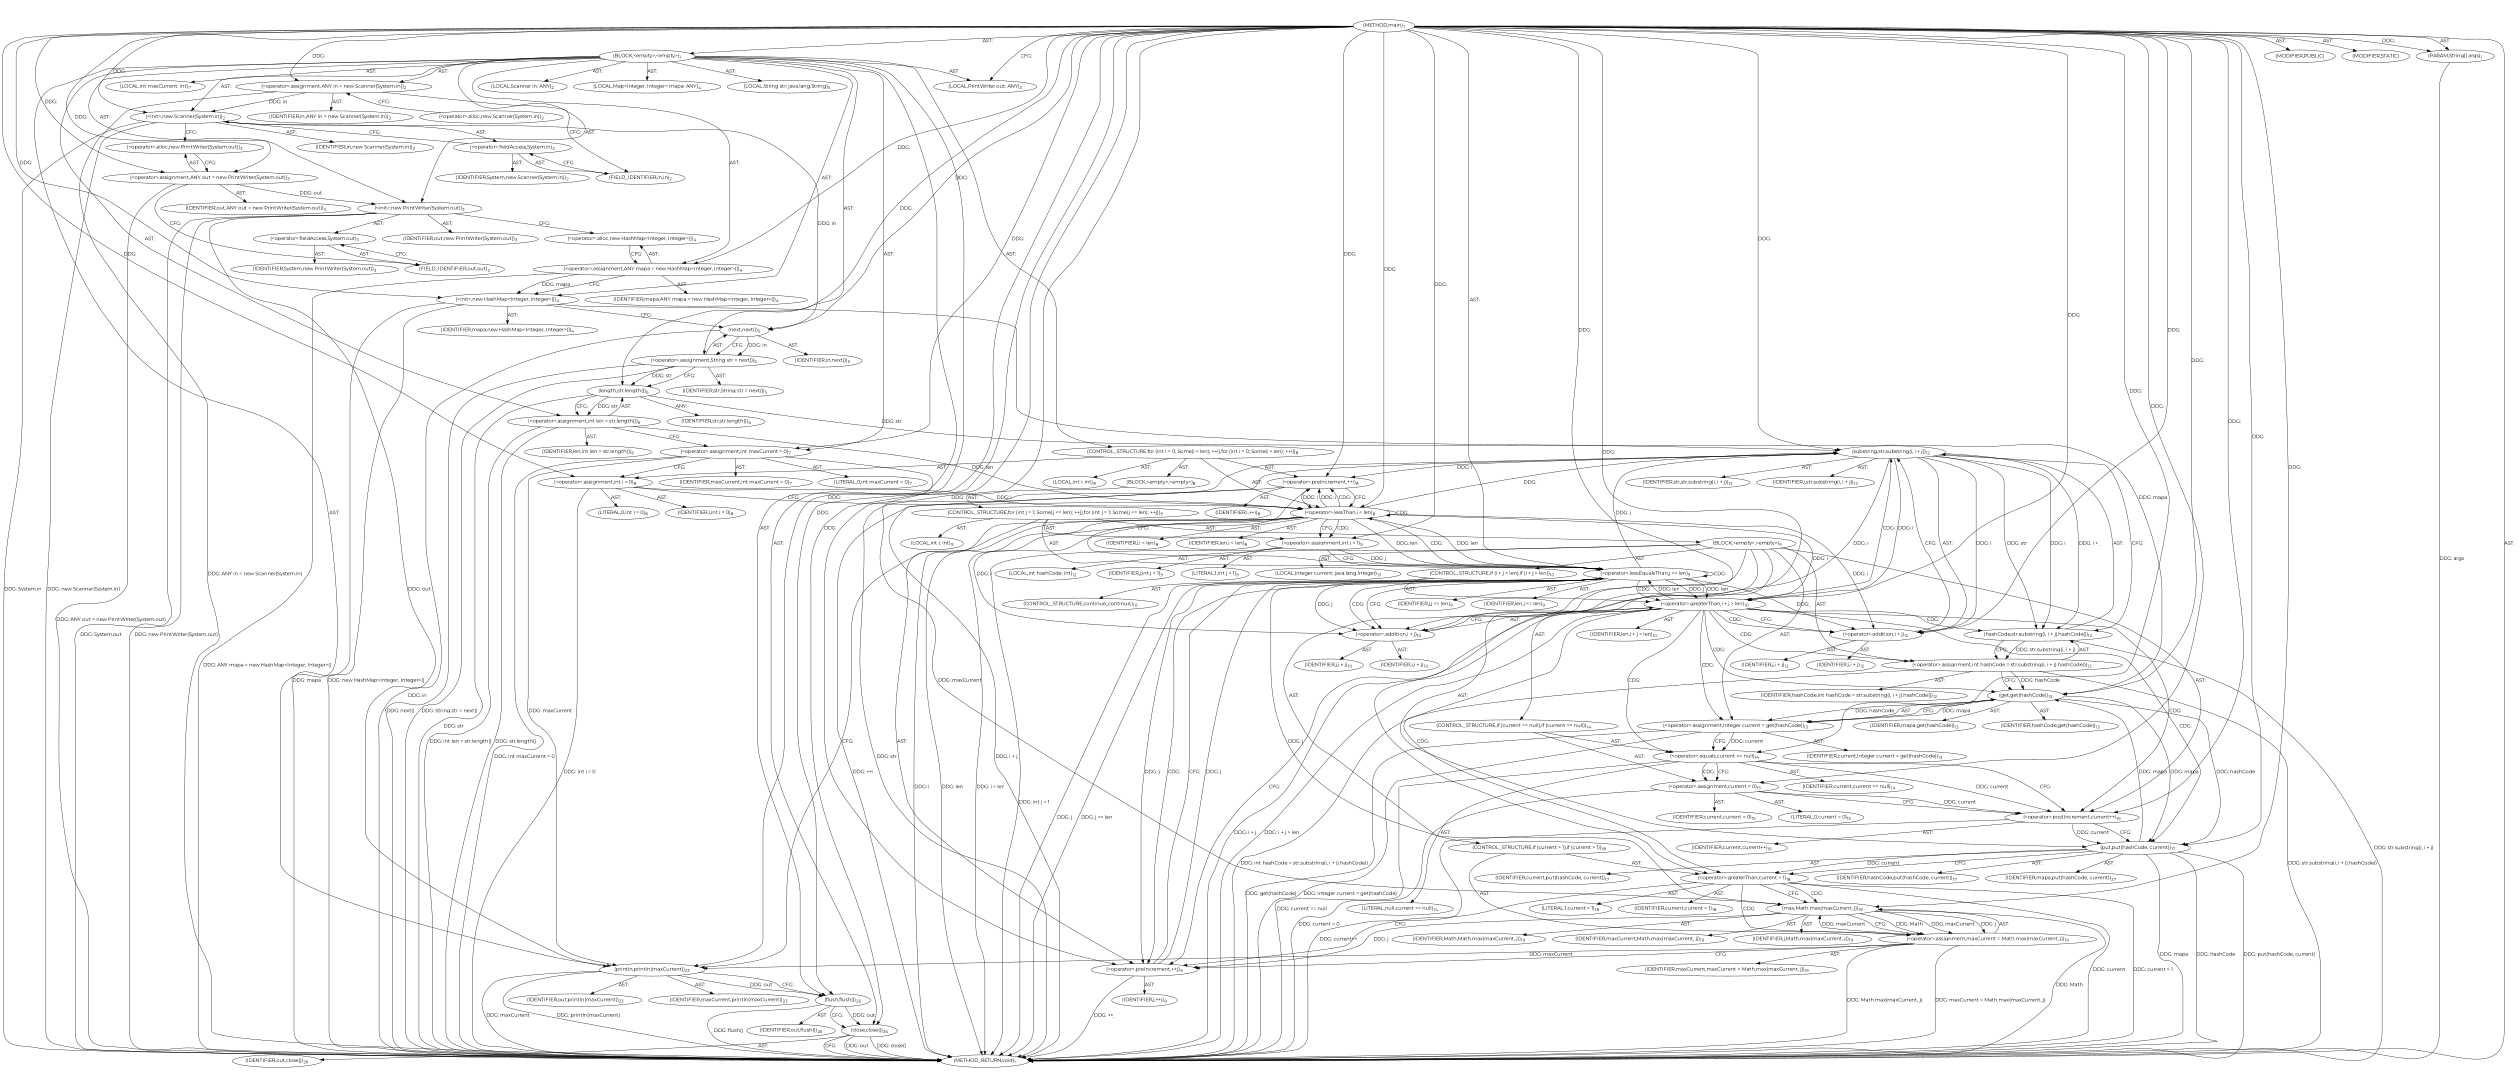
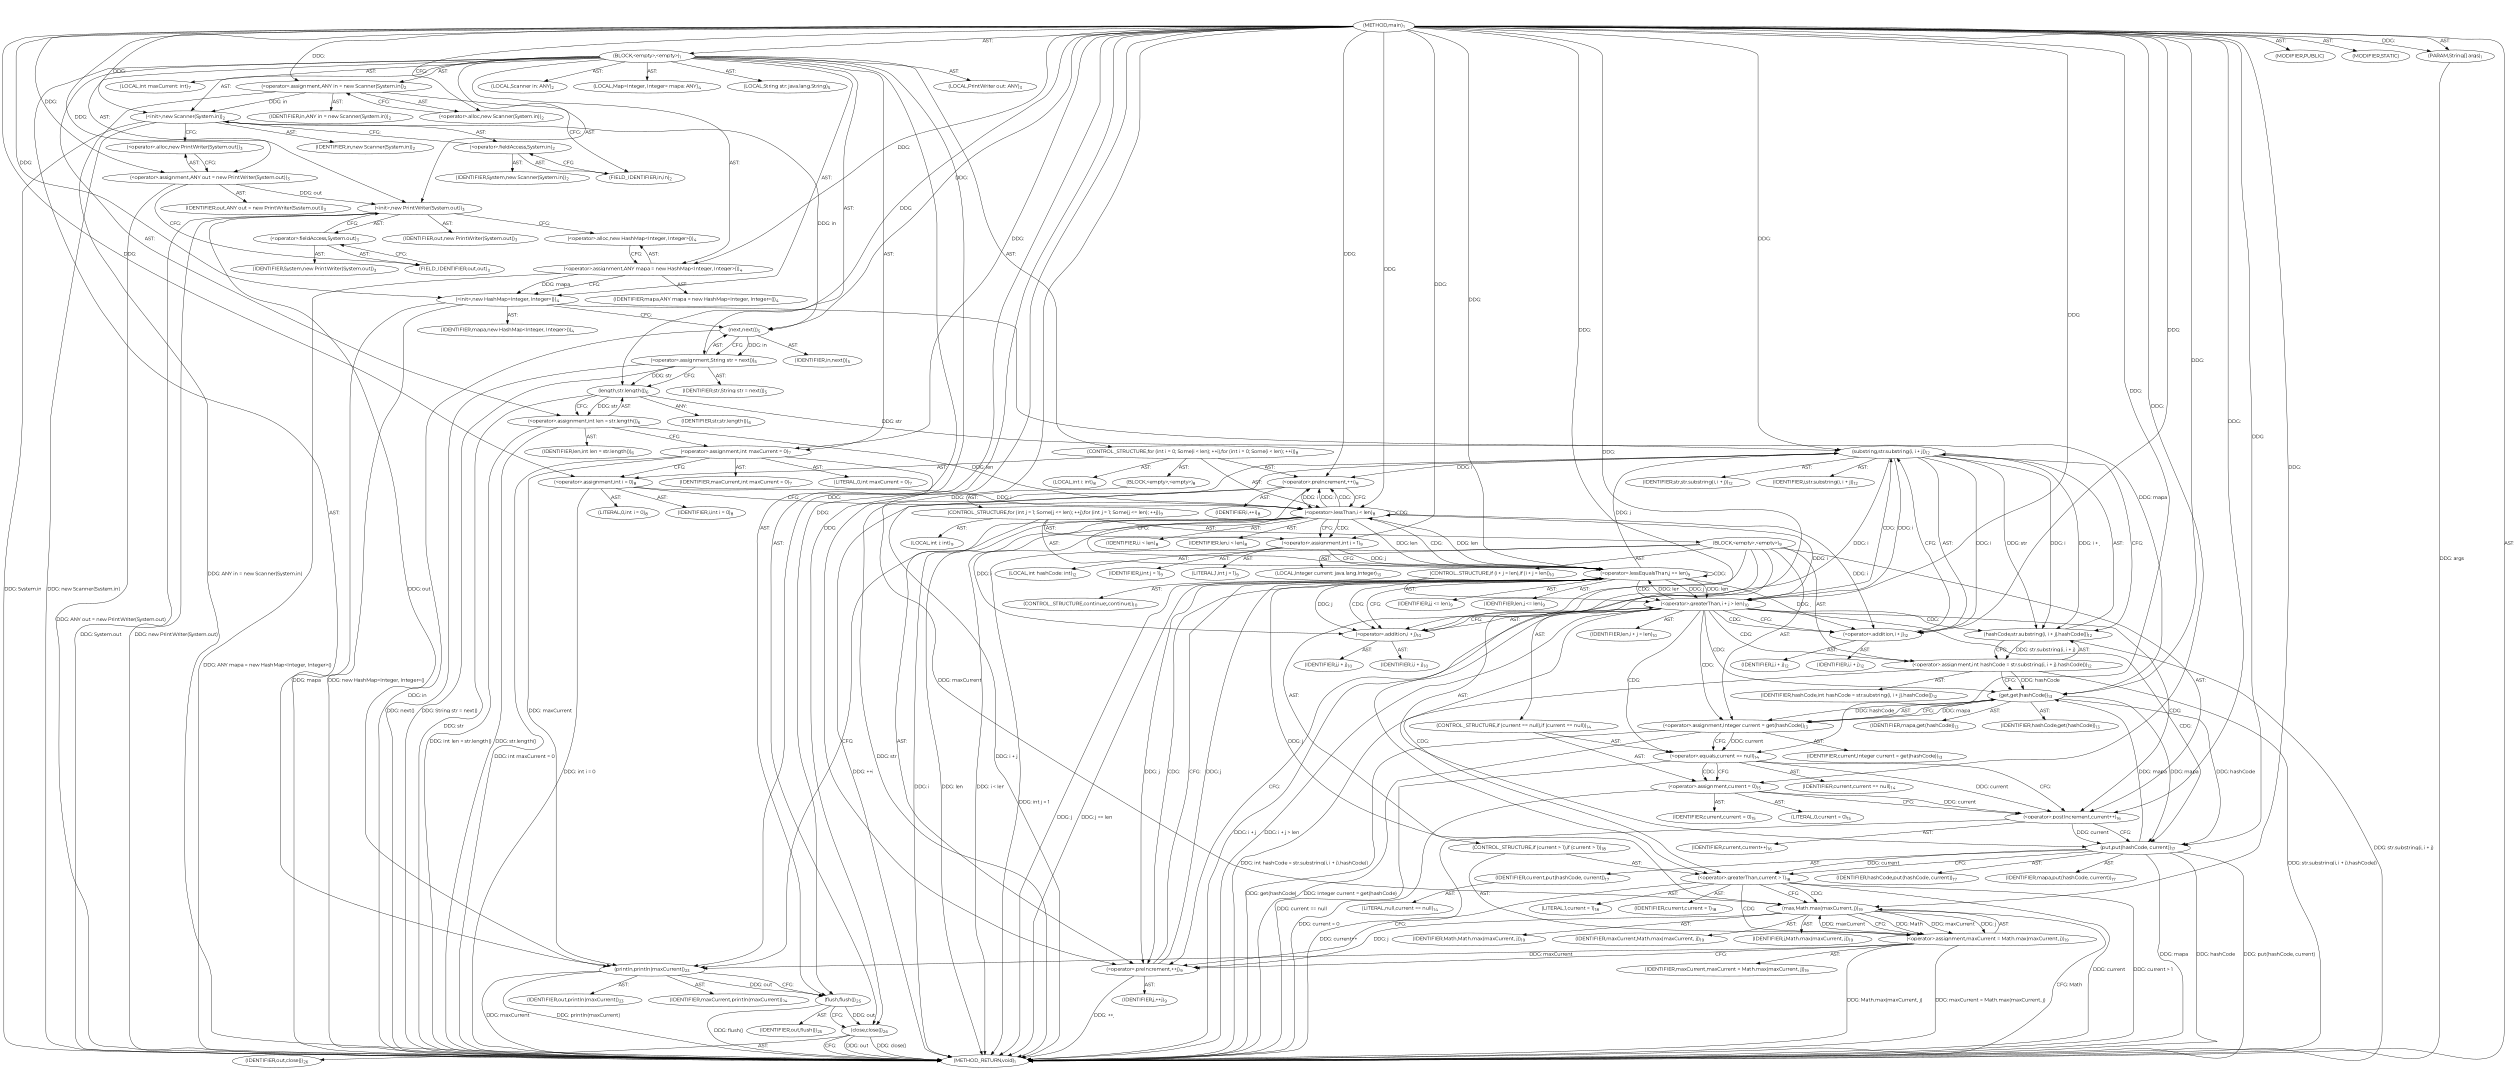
(1165, 29) -> (843, 34)
none -> (407, 103)
none -> (348, 221)
(1476, 300) -> (1476, 300)
(1597, 466) -> none
(1525, 790) -> (1460, 888)
(2114, 878) -> (2114, 878)
(2070, 985) -> (2070, 985)
(785, 1000) -> (785, 1000)
